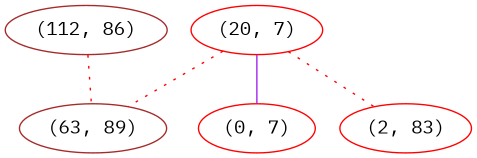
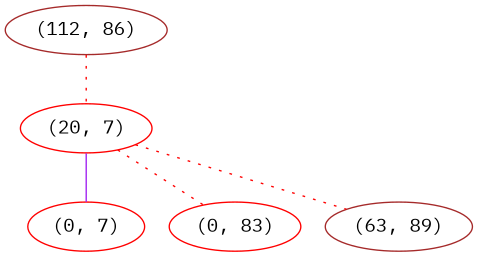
(90, 79) -> (86, 79)
(406, 128) -> (235, 227)
